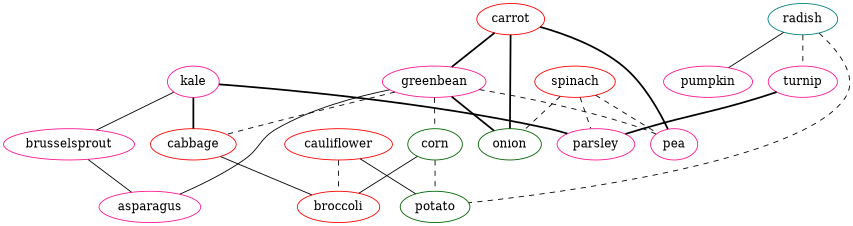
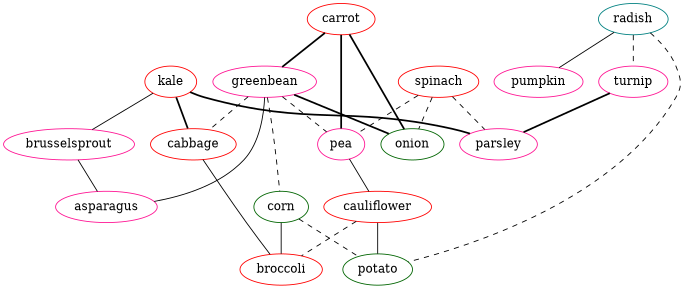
(193, 82) -> (171, 82)
none -> (359, 175)
